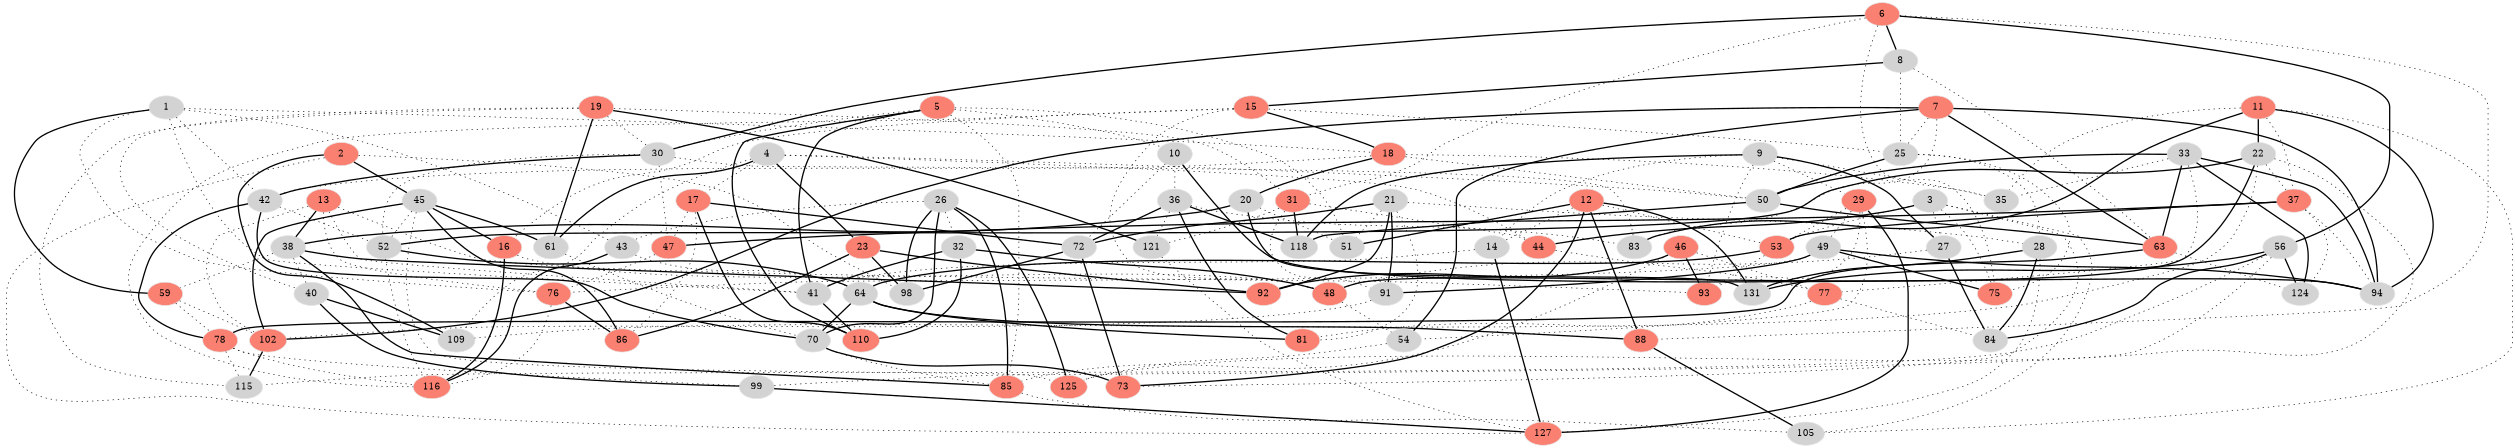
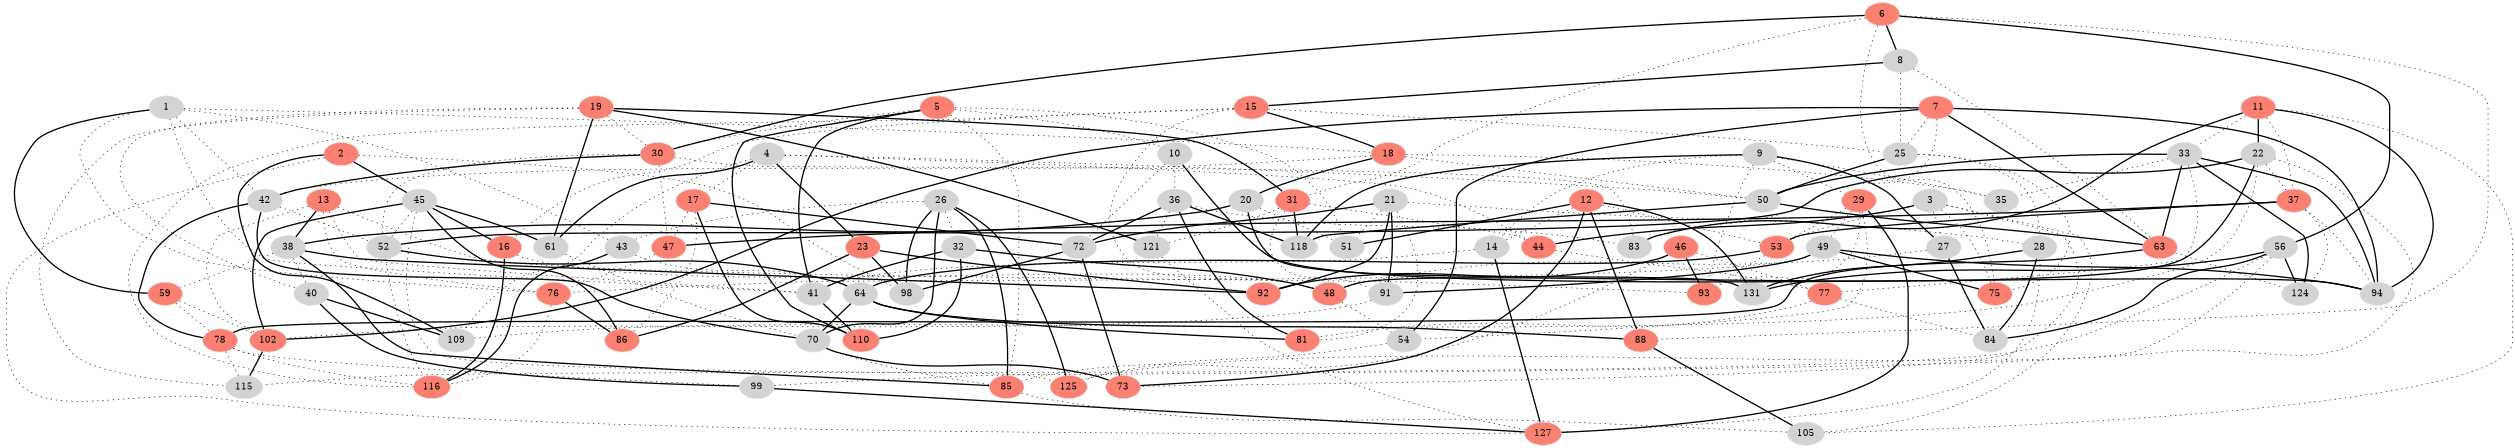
(989, 123) -> (989, 123)
(2115, 124) -> (2219, 132)
(658, 154) -> (658, 154)
